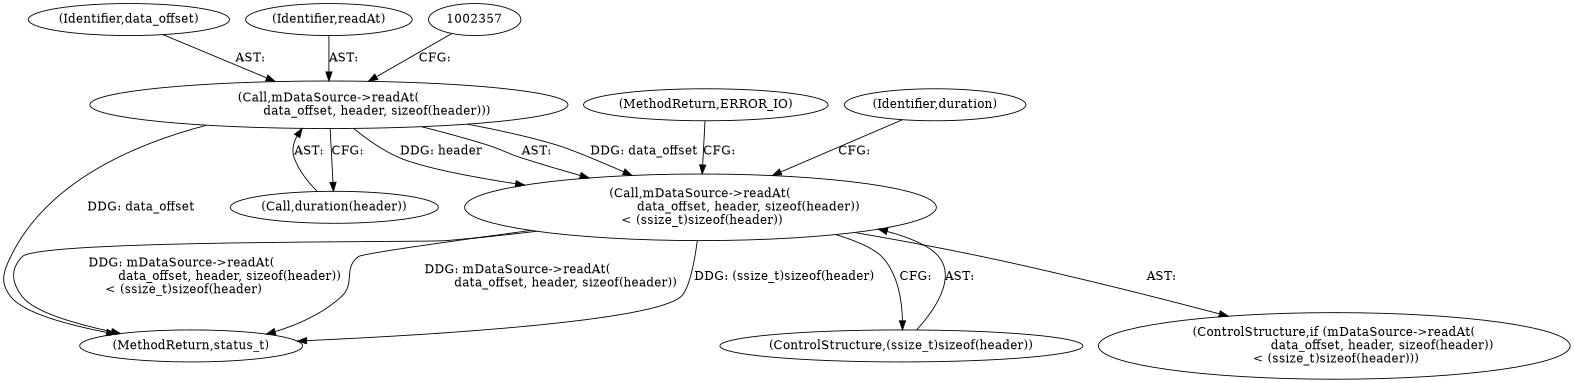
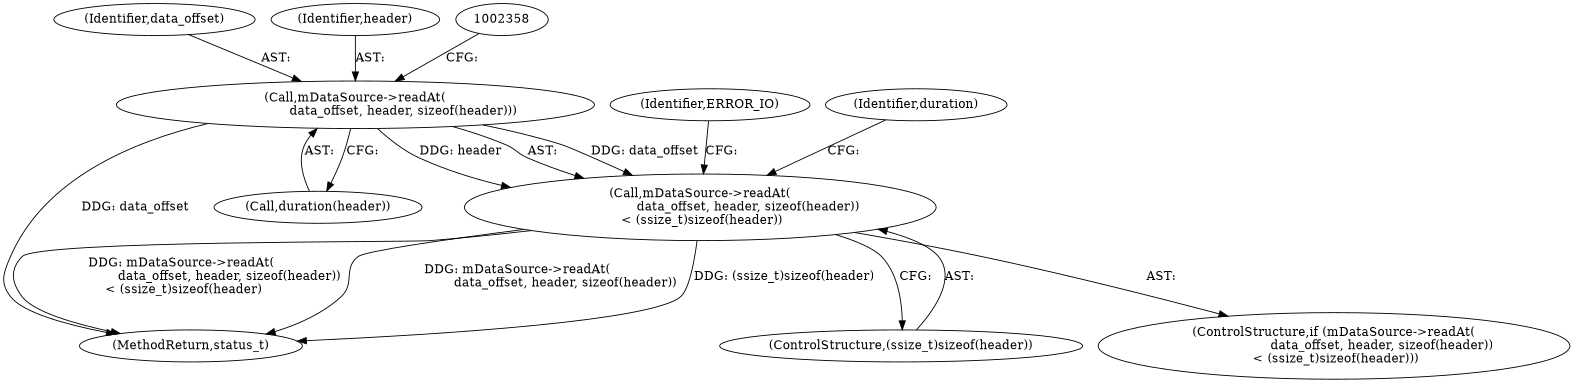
(329, 20) -> (355, 20)
(475, 20) -> (502, 20)
(706, 105) -> (710, 105)
